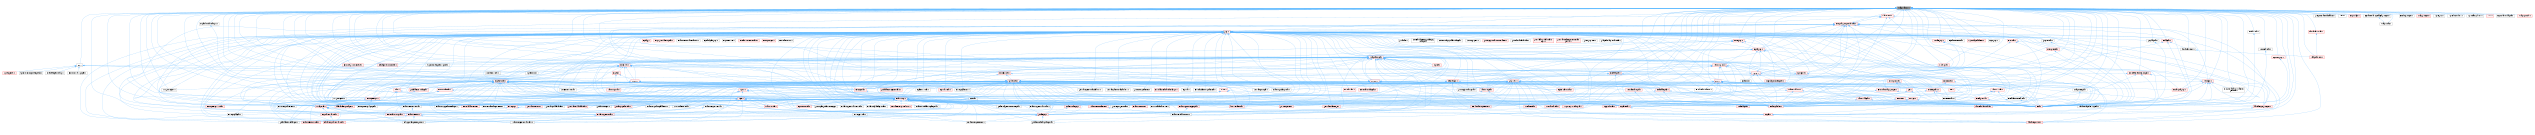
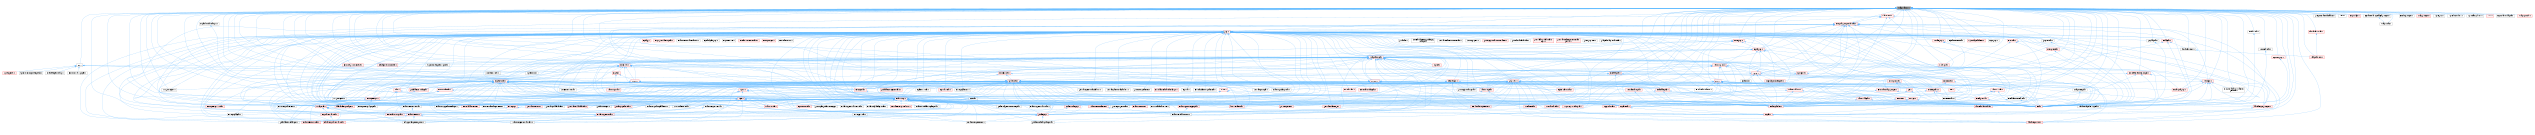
(1450, 41) -> (1450, 41)
(1743, 107) -> none
